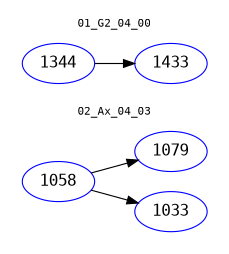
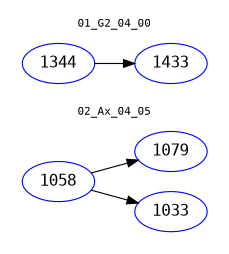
(115, 112) -> (115, 112)
